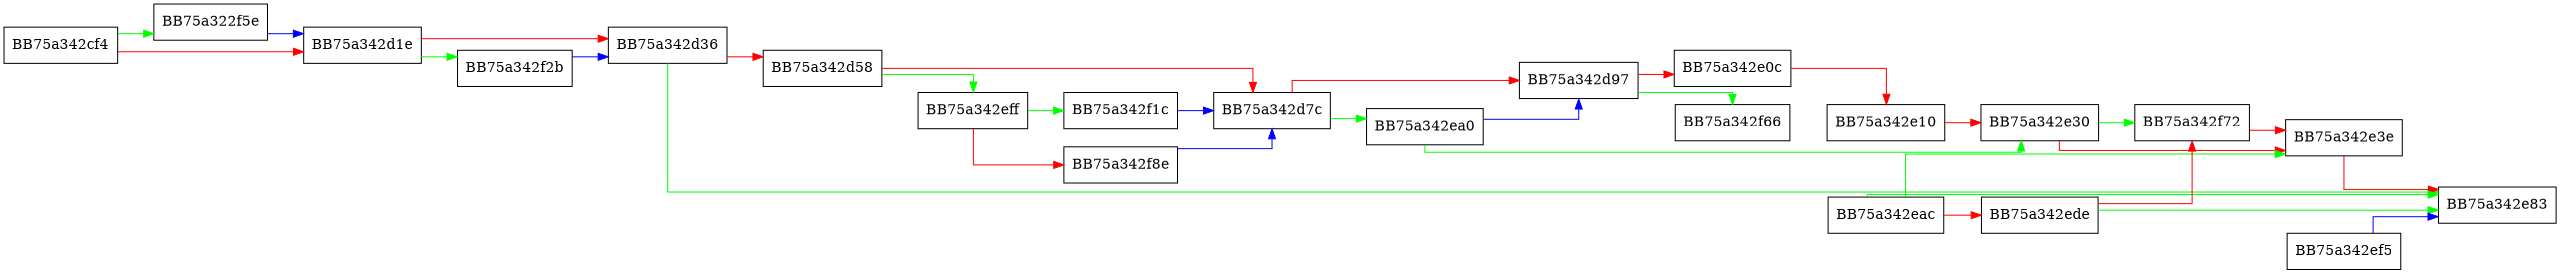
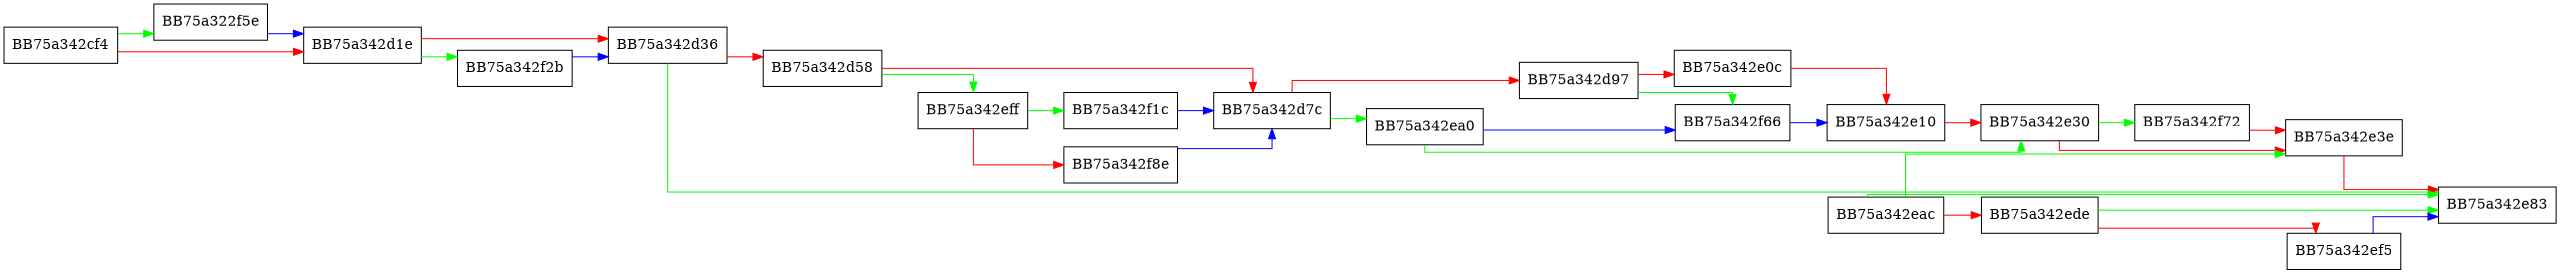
(1536, 119) -> (1574, 130)
none -> (1804, 123)
(2171, 204) -> (2207, 228)
